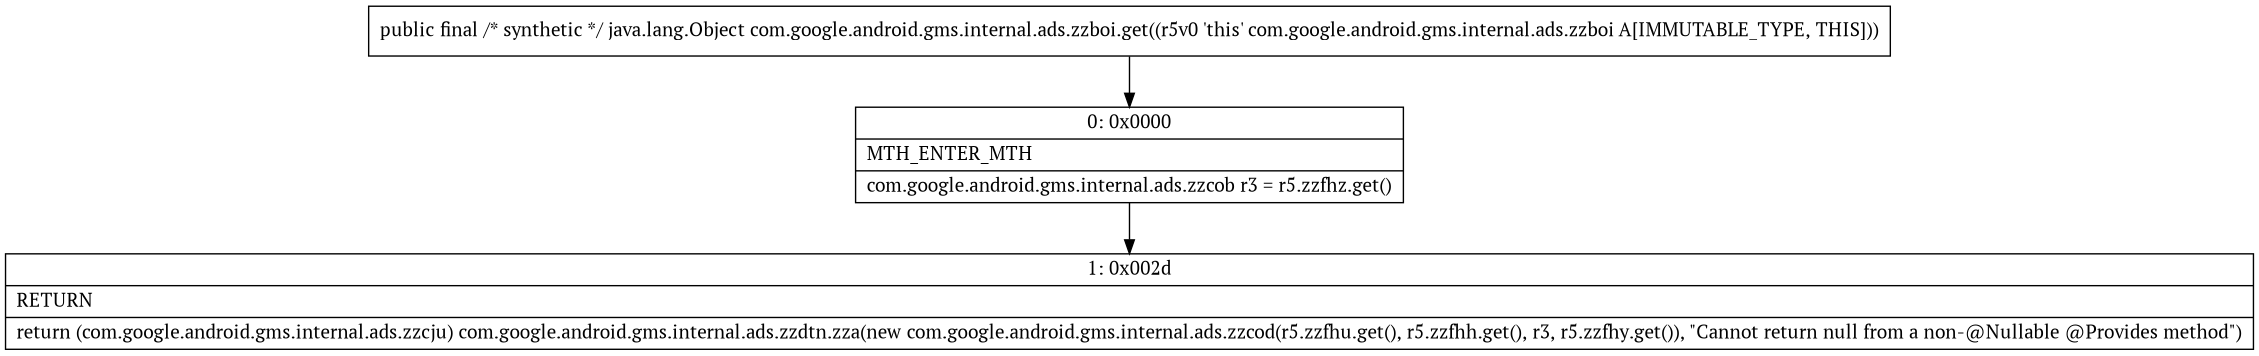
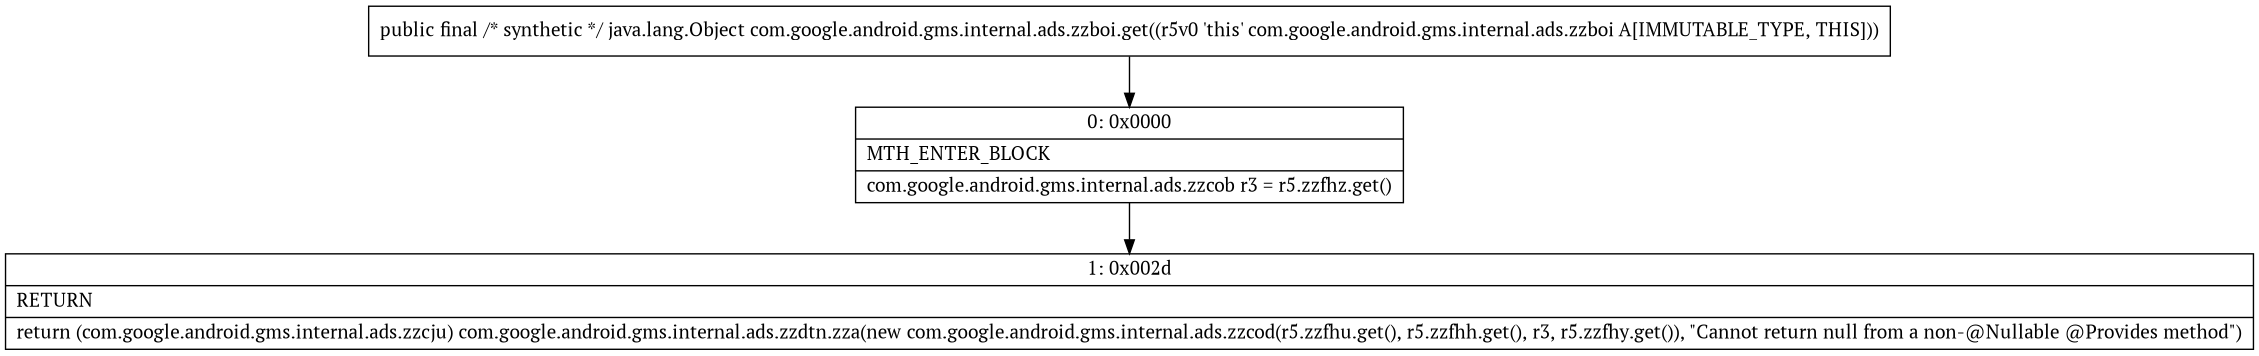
(950, 154) -> (959, 154)
